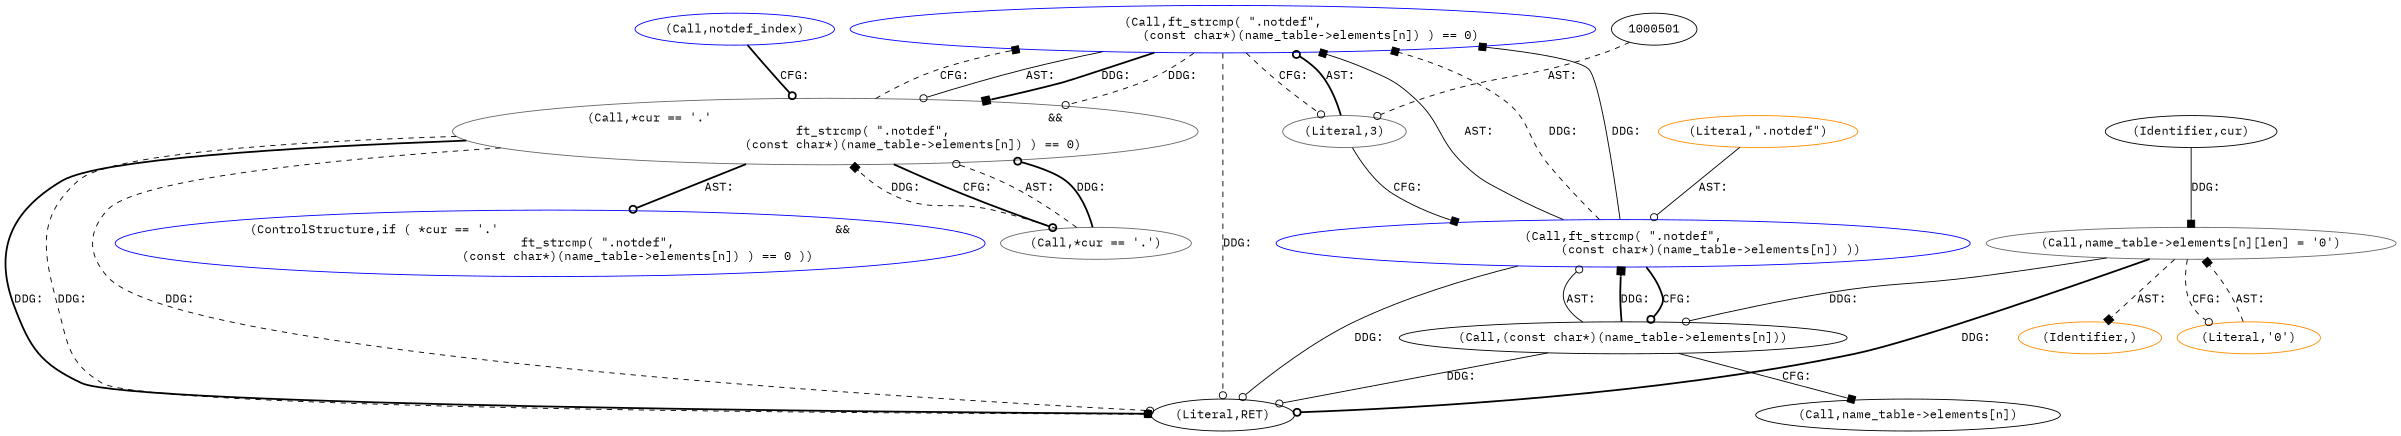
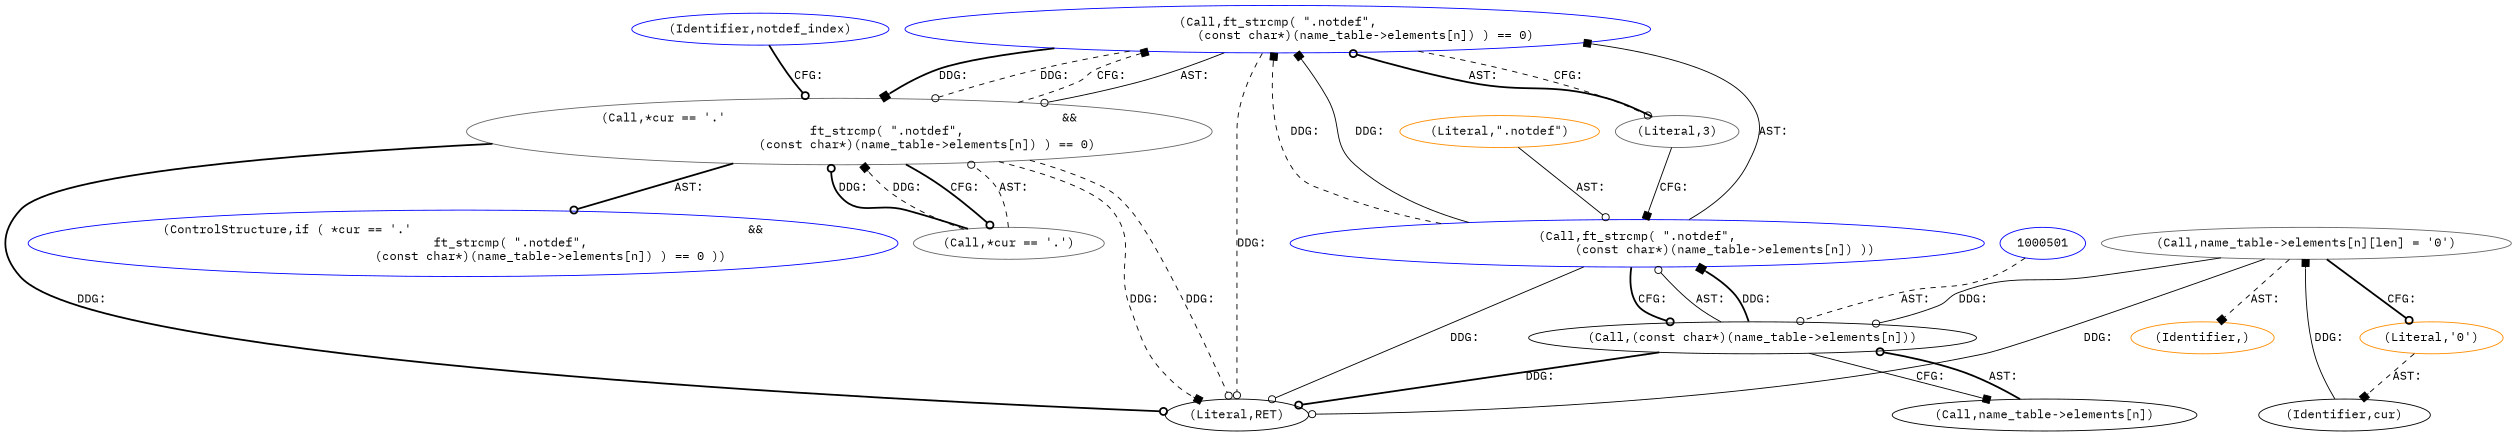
(735, 29) -> (760, 29)
(1654, 29) -> (2043, 243)
(1505, 78) -> (1916, 290)
(2187, 293) -> (2366, 289)
(2229, 293) -> (2391, 373)
none -> (1954, 369)
(1733, 375) -> (1799, 384)
(1415, 378) -> (1481, 378)
